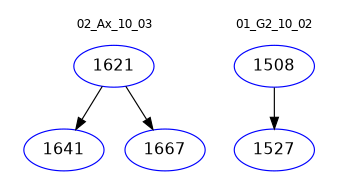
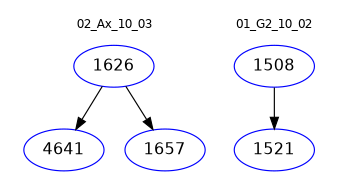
(114, 66) -> (114, 66)
(64, 150) -> (64, 150)
(165, 150) -> (165, 150)
(274, 150) -> (274, 150)
